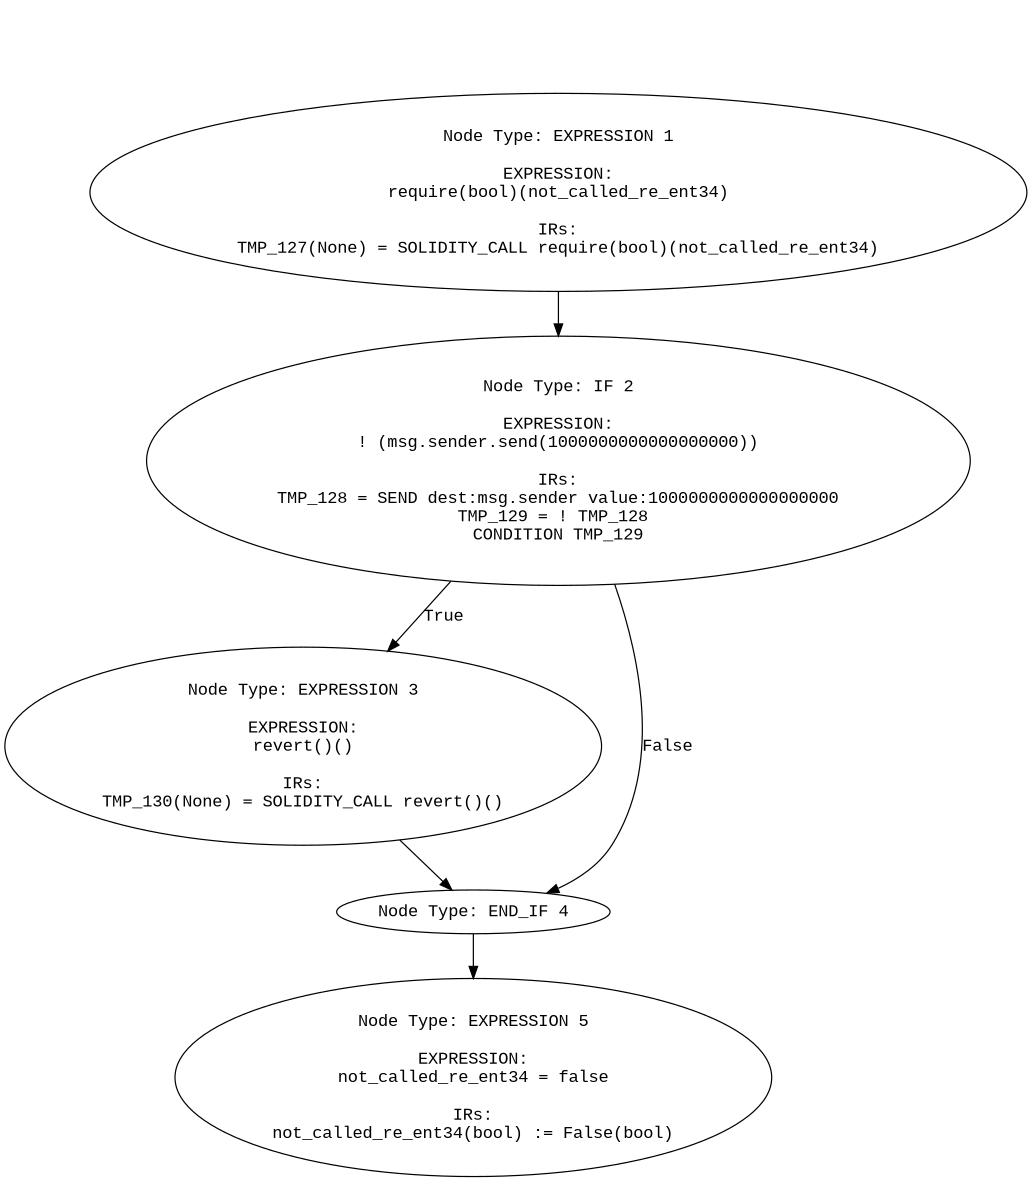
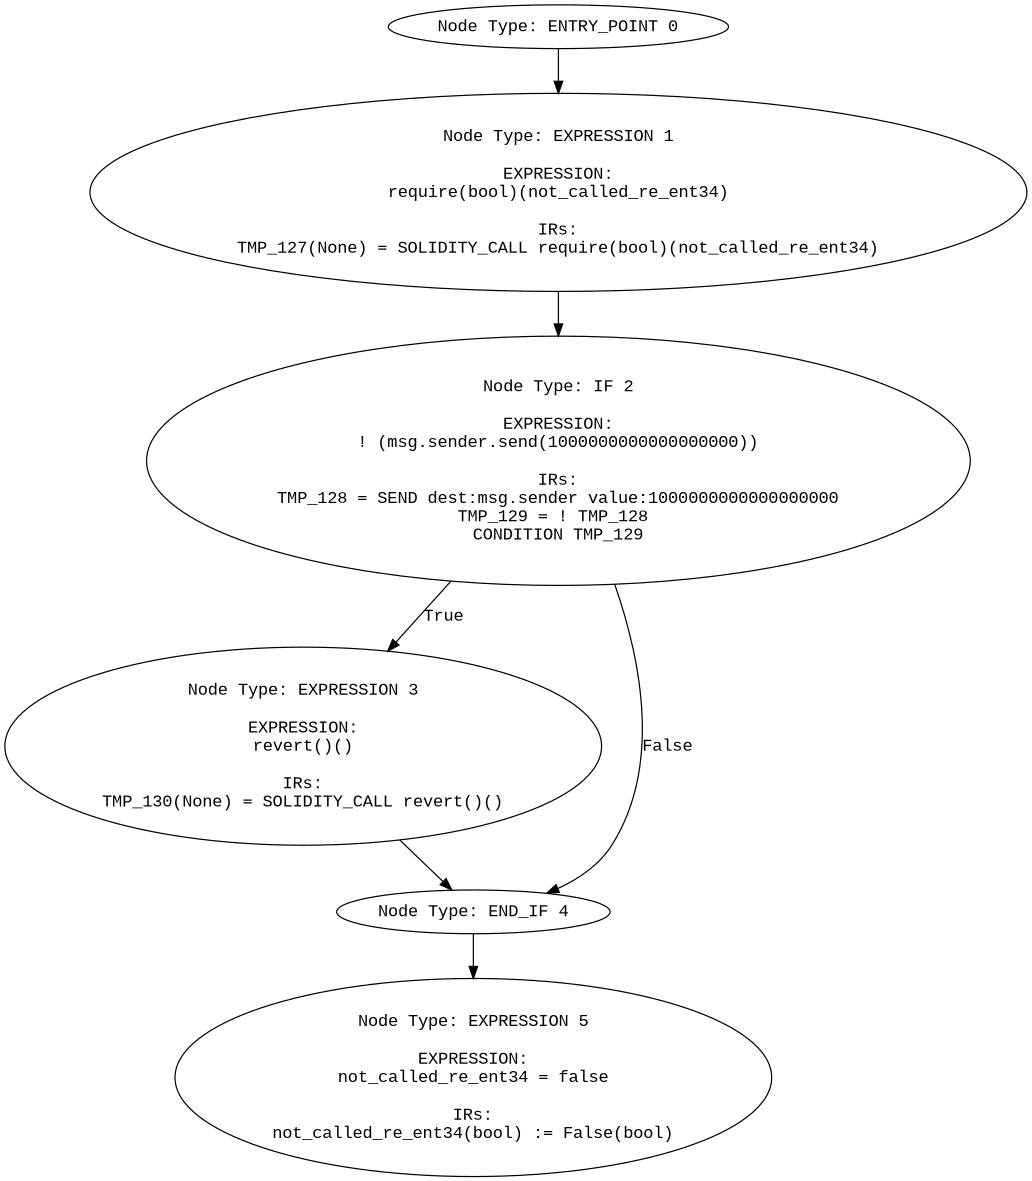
none -> (558, 27)
